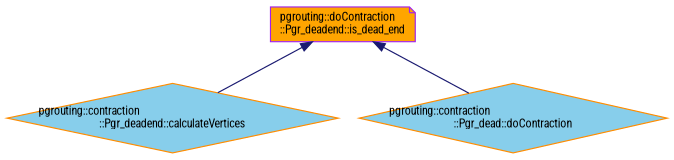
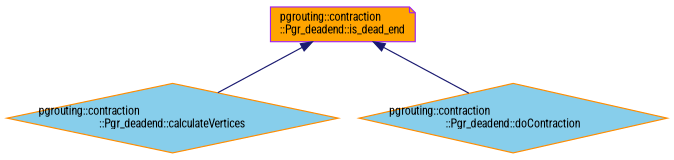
(343, 24) -> (343, 24)
(513, 118) -> (513, 118)
